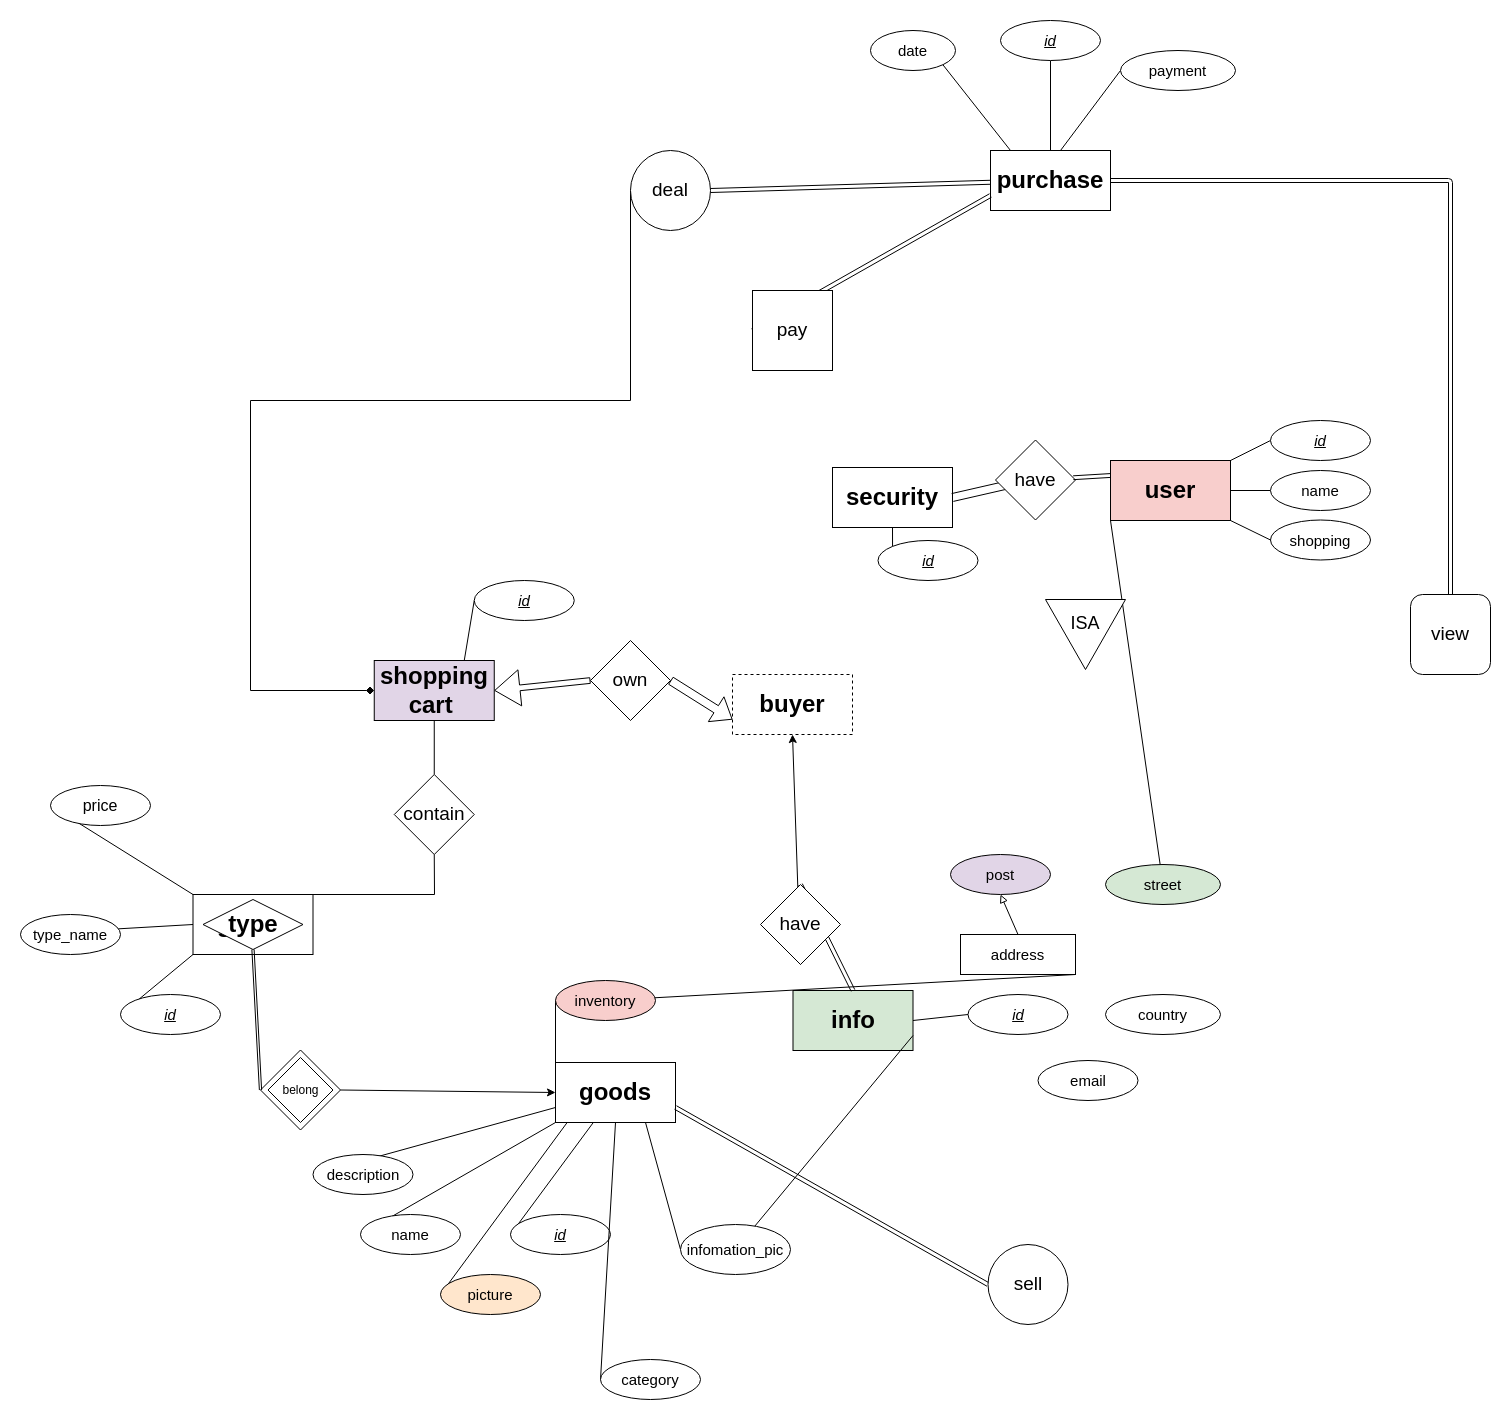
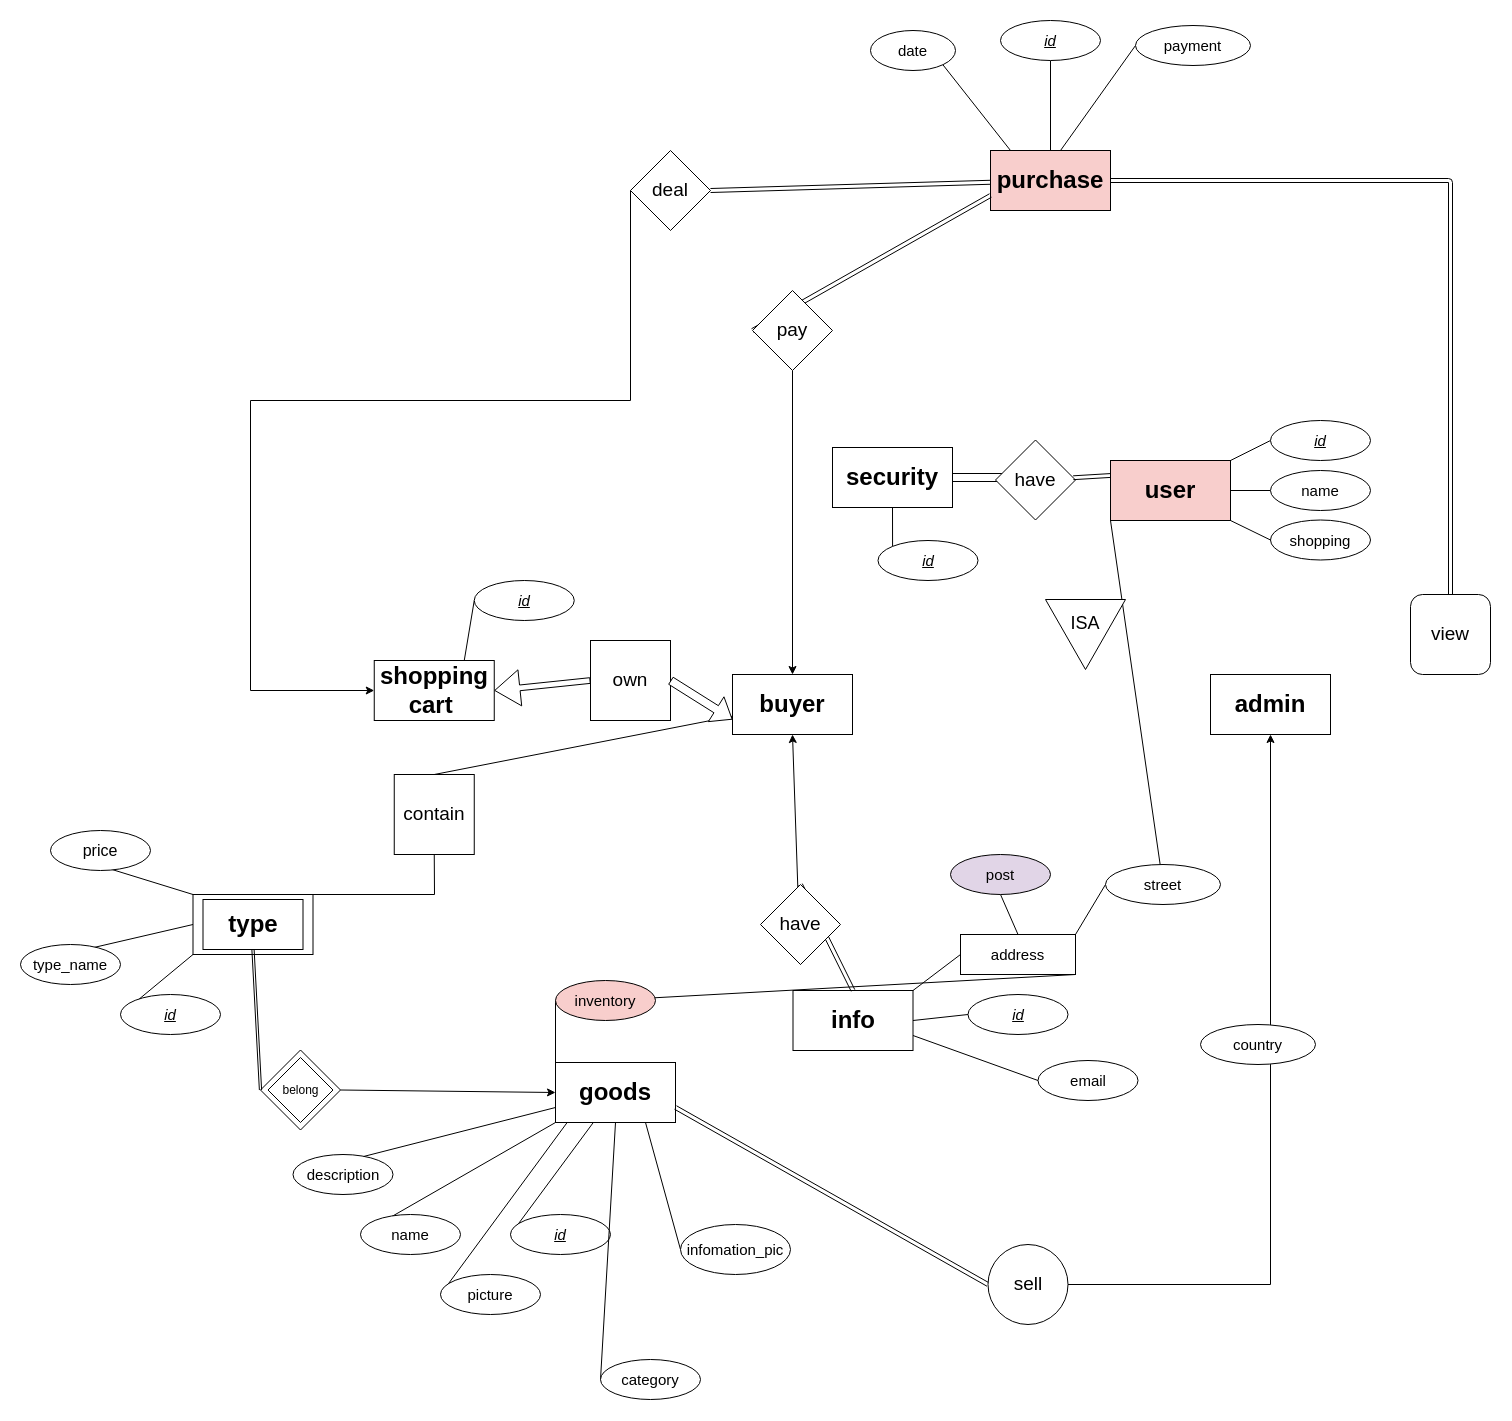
(1178, 71) -> (1193, 46)
(1051, 181) -> (1051, 181)
(671, 191) -> (671, 191)
(793, 331) -> (793, 331)
(893, 498) -> (893, 478)
none -> (793, 519)
(631, 681) -> (631, 681)
(365, 691) -> (366, 691)
(434, 691) -> (434, 691)
(793, 705) -> (793, 705)
none -> (1271, 705)
(434, 748) -> (571, 748)
(101, 806) -> (101, 851)
(434, 815) -> (434, 815)
(1163, 885) -> (1163, 885)
(1004, 903) -> (1003, 899)
none -> (1091, 910)
(253, 925) -> (253, 925)
(71, 935) -> (71, 965)
none -> (936, 973)
(1163, 1015) -> (1258, 1045)
(853, 1021) -> (853, 1021)
(834, 1130) -> (976, 1058)
(363, 1175) -> (343, 1175)
none -> (1271, 1274)
(491, 1295) -> (491, 1295)
